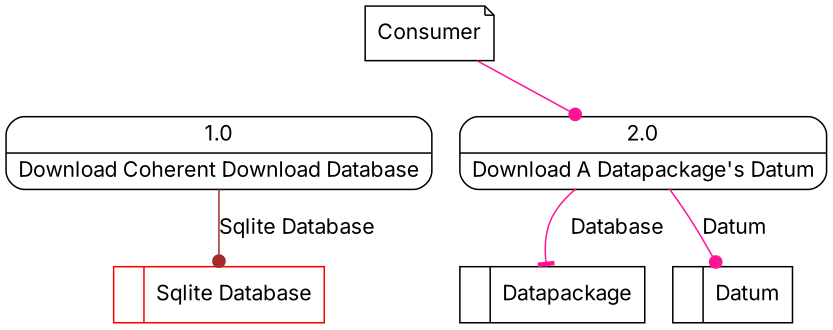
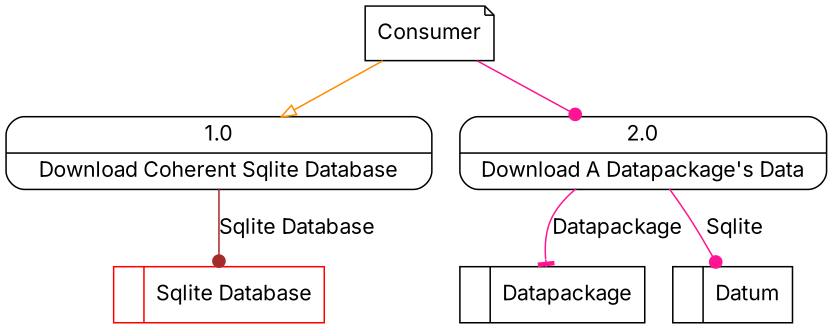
none -> (338, 85)
(219, 170) -> (219, 170)
(643, 170) -> (643, 170)
(617, 228) -> (617, 228)
(735, 228) -> (735, 228)
